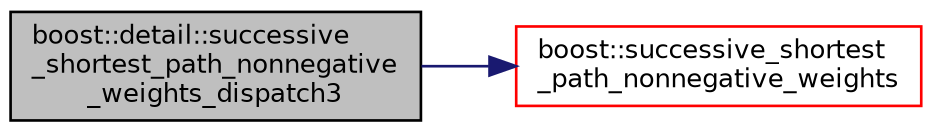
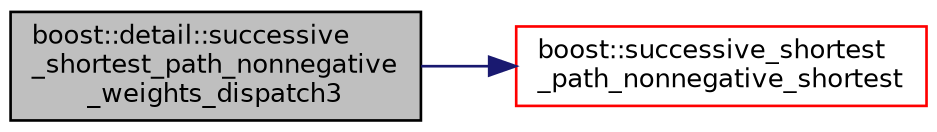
(719, 66) -> (721, 66)
